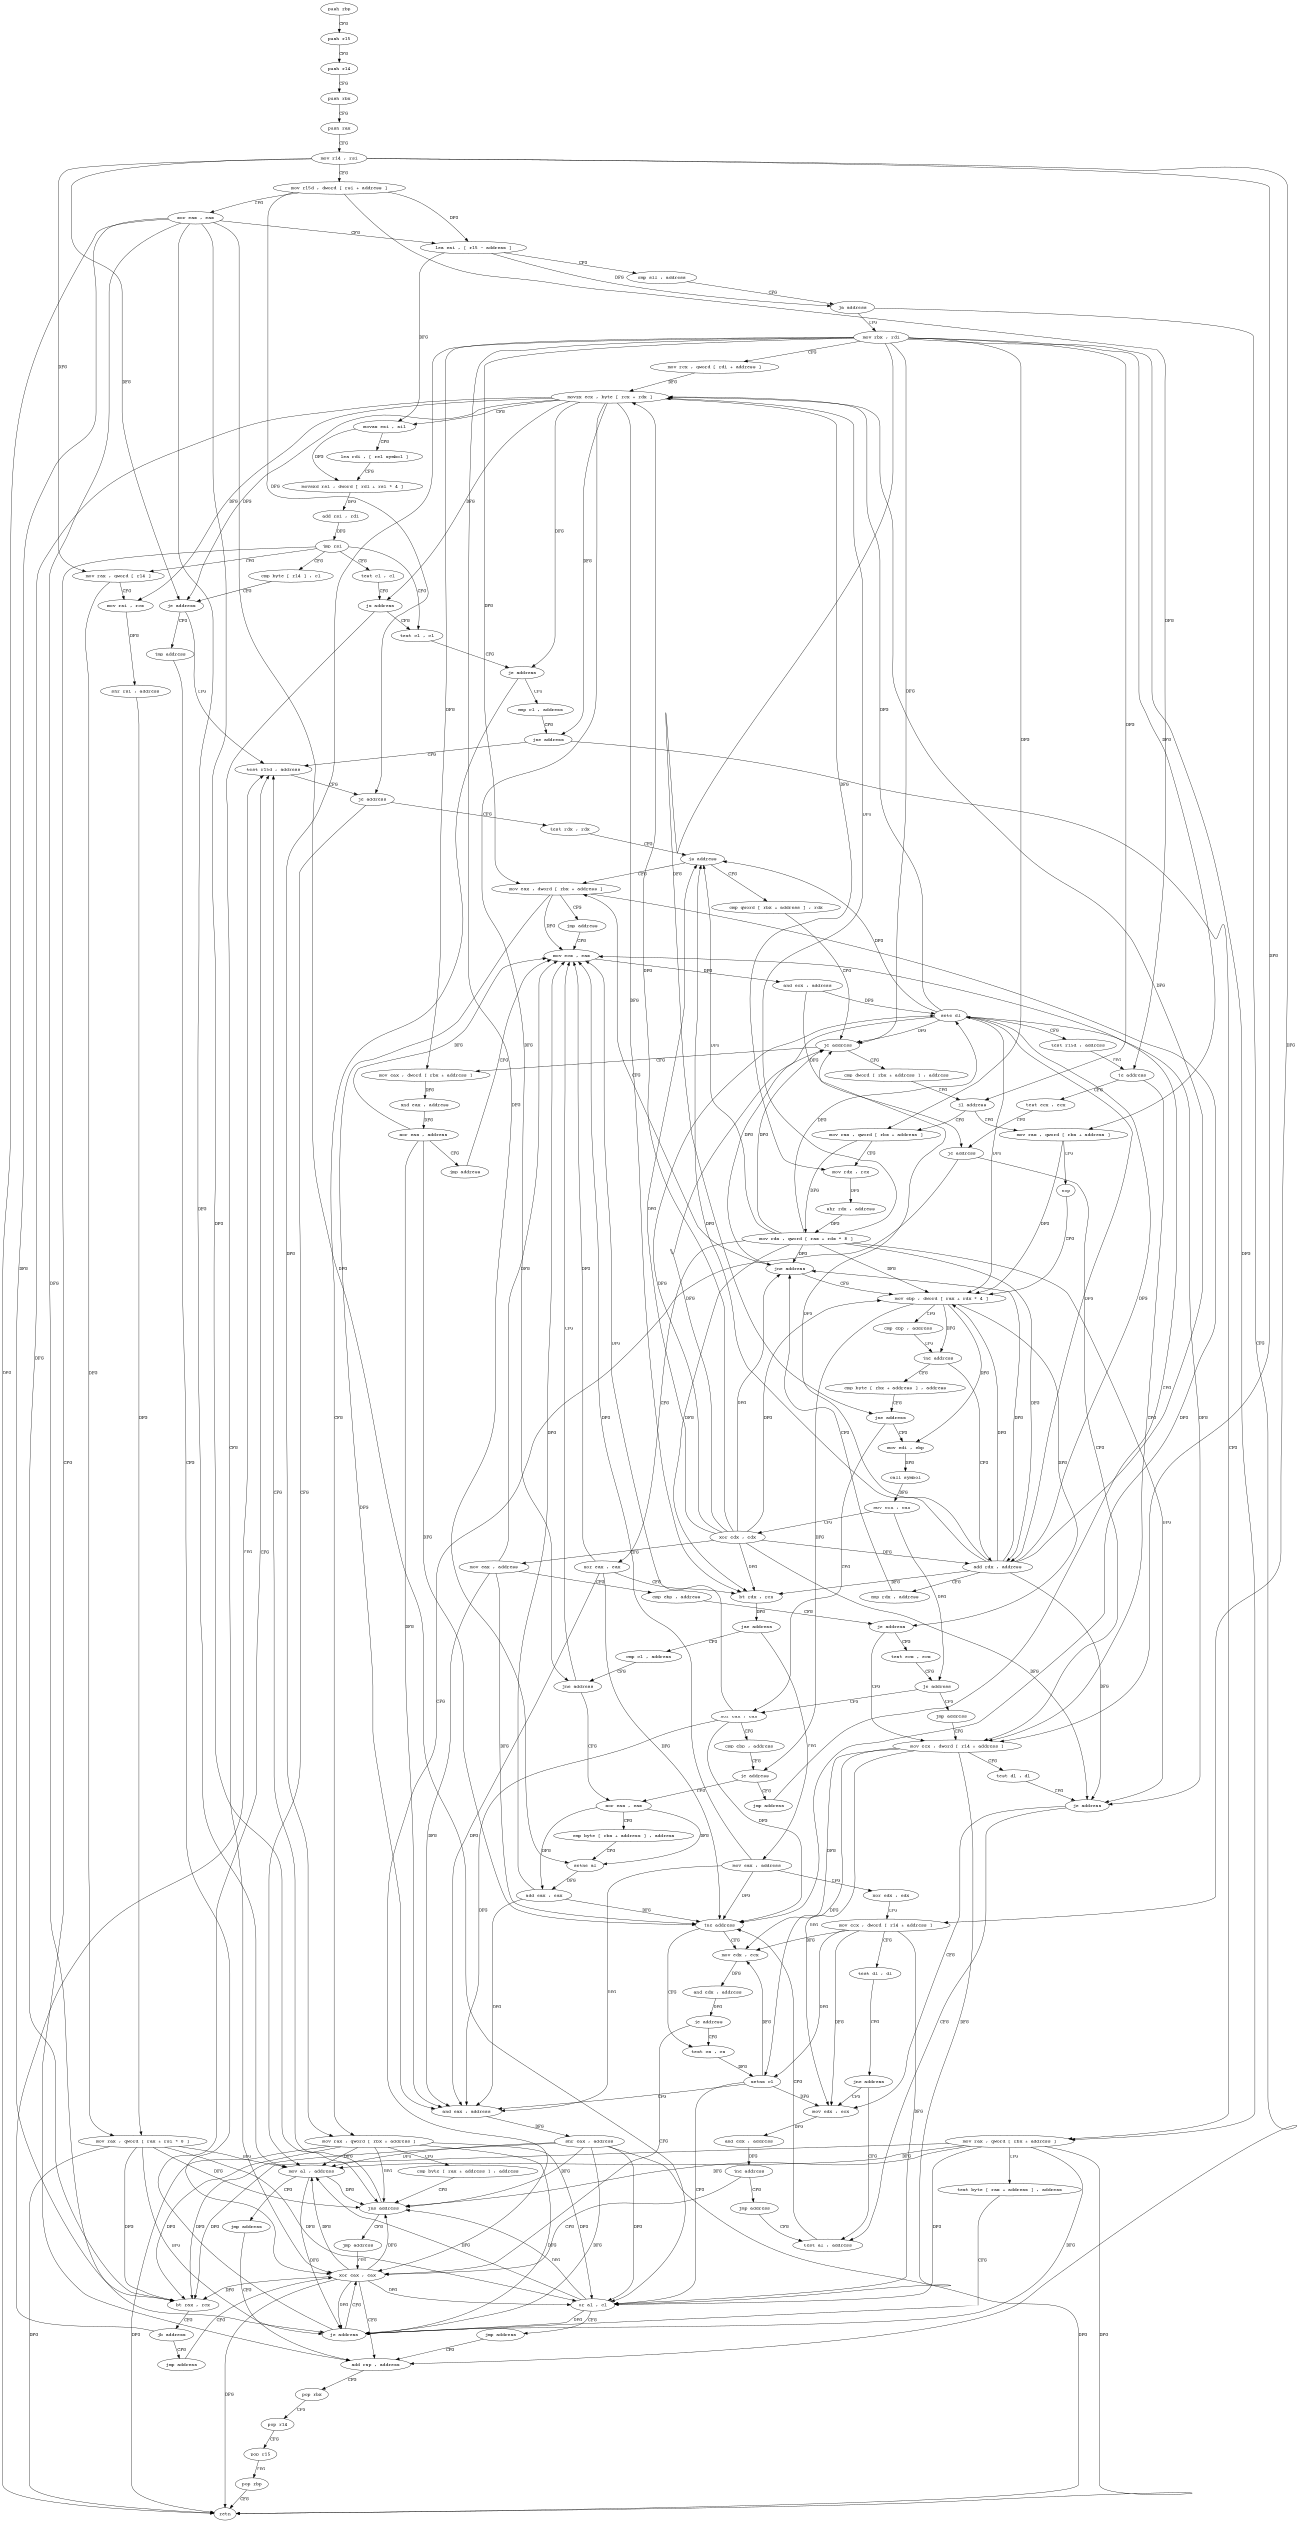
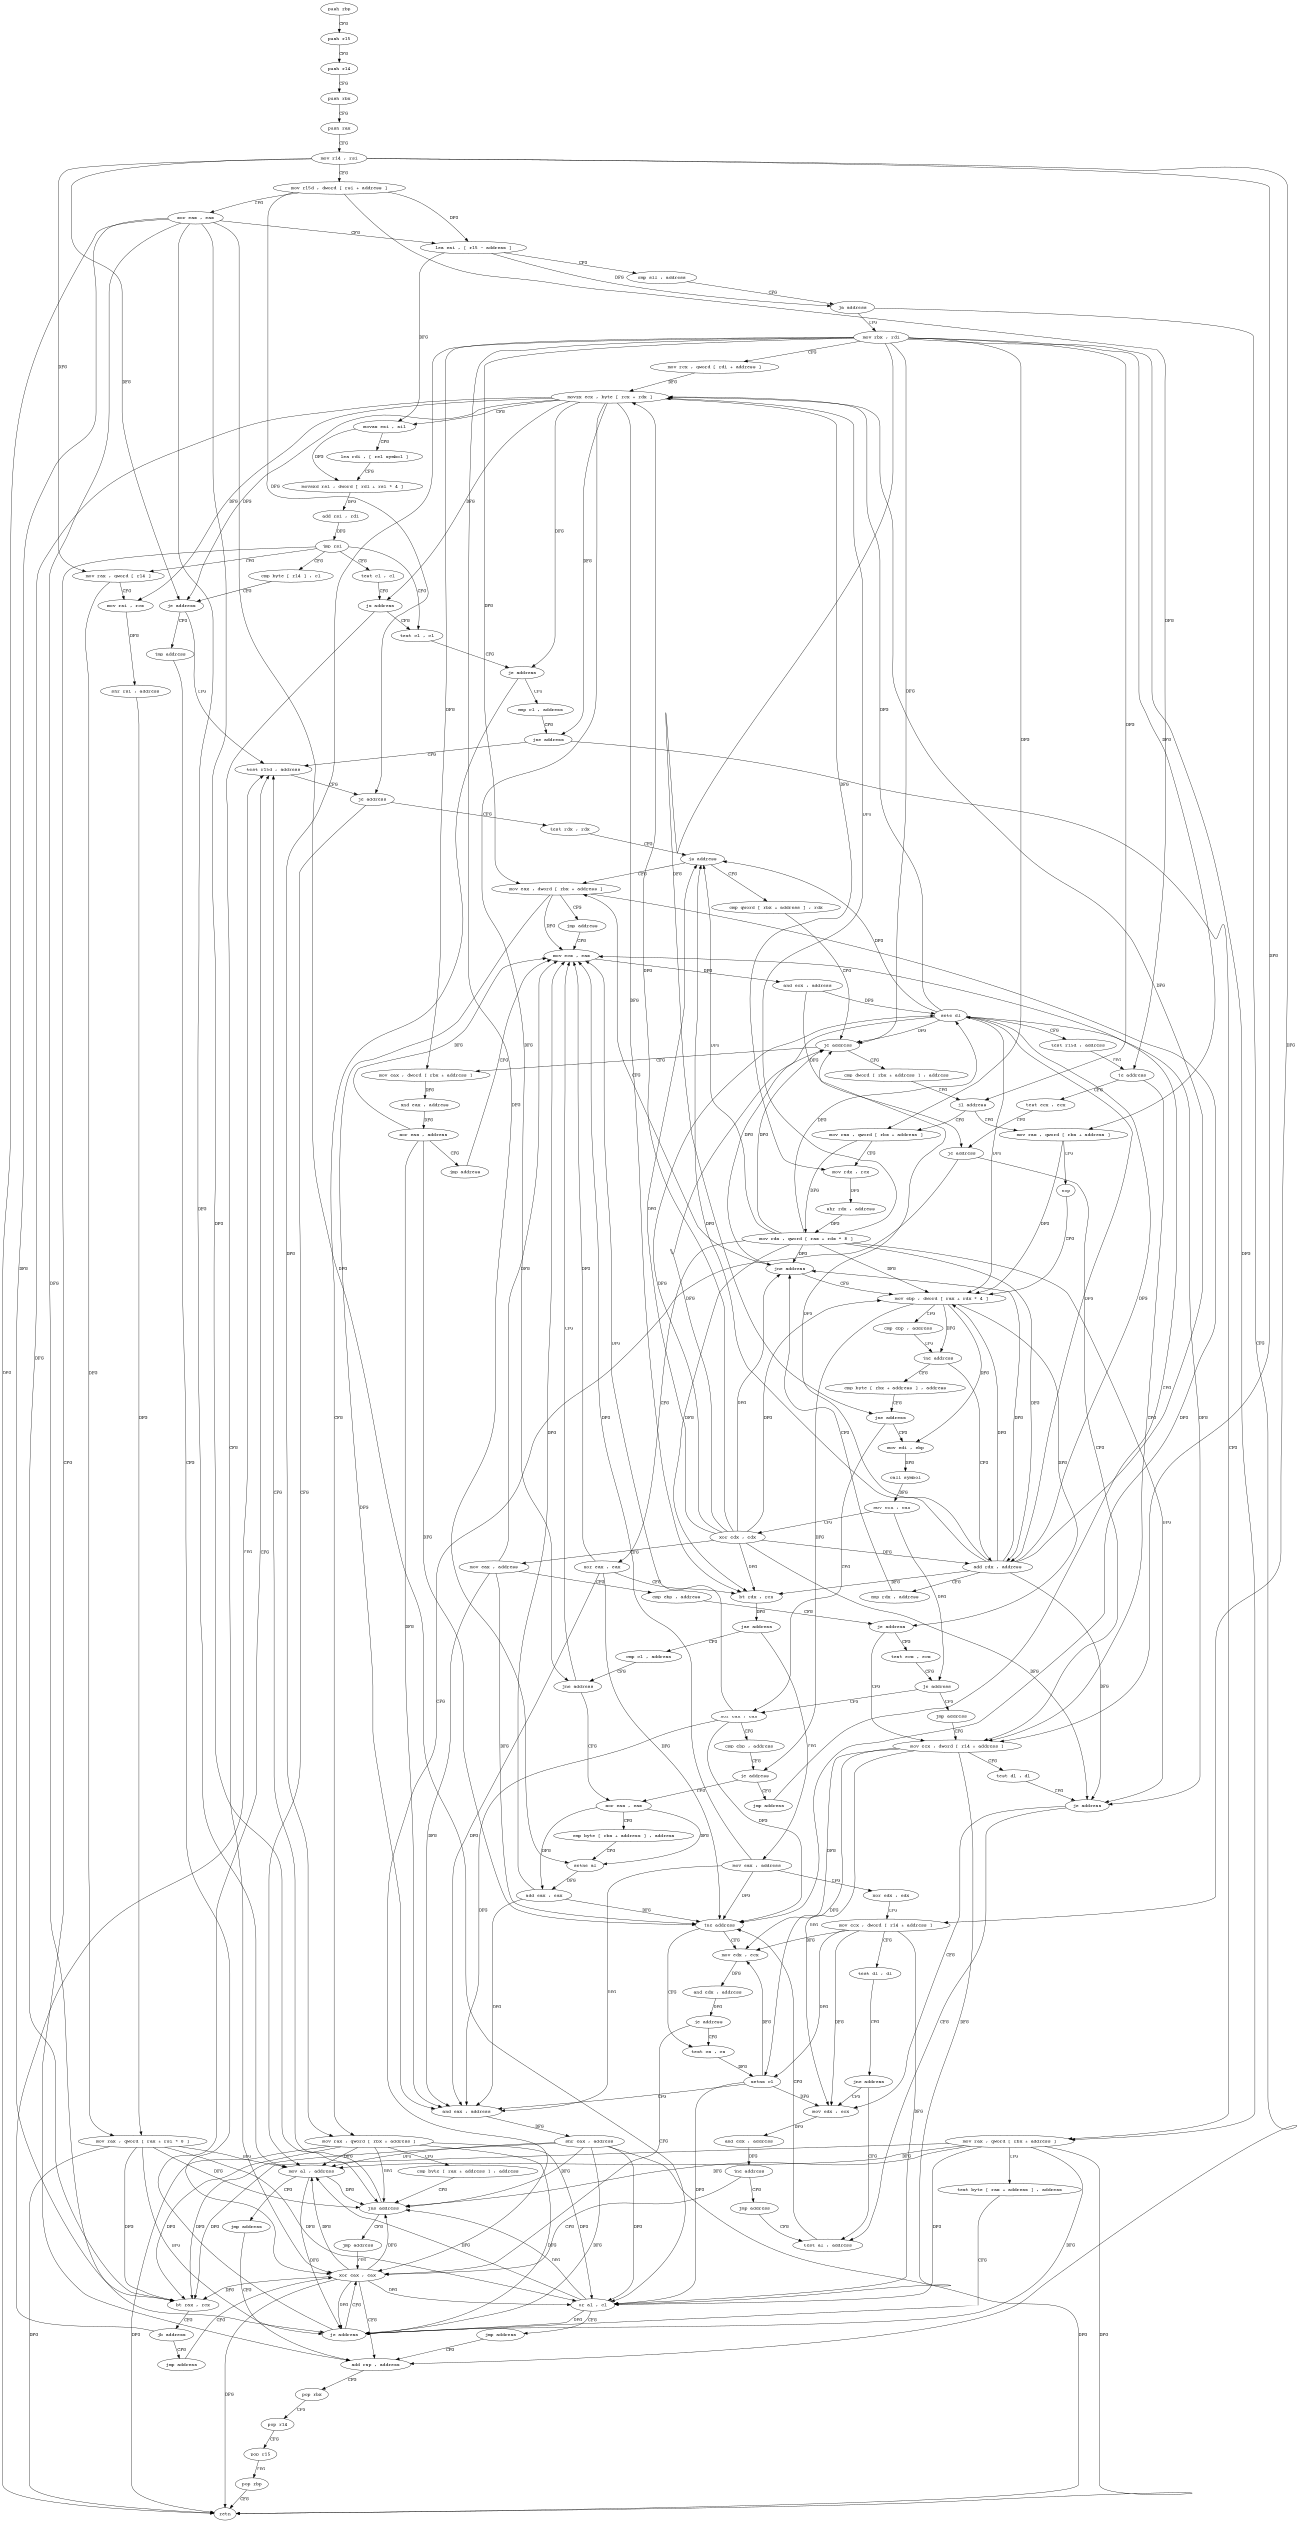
(700, 2190) -> (700, 2190)
